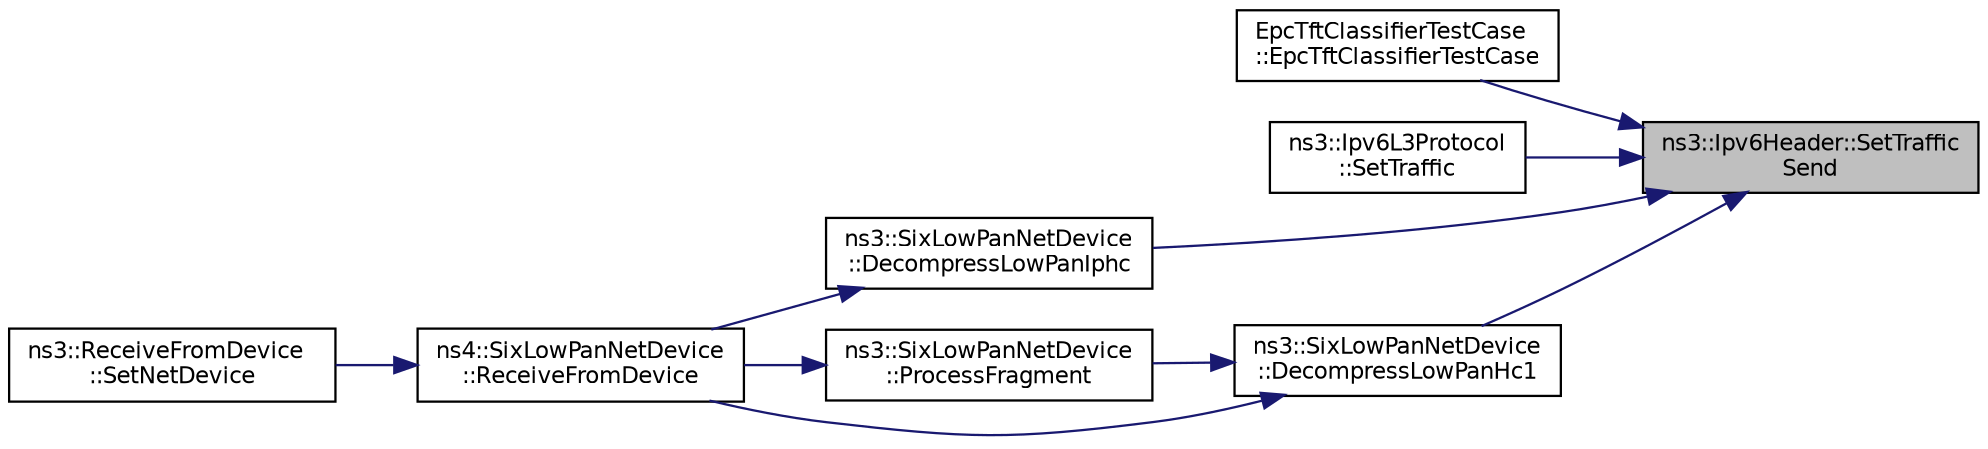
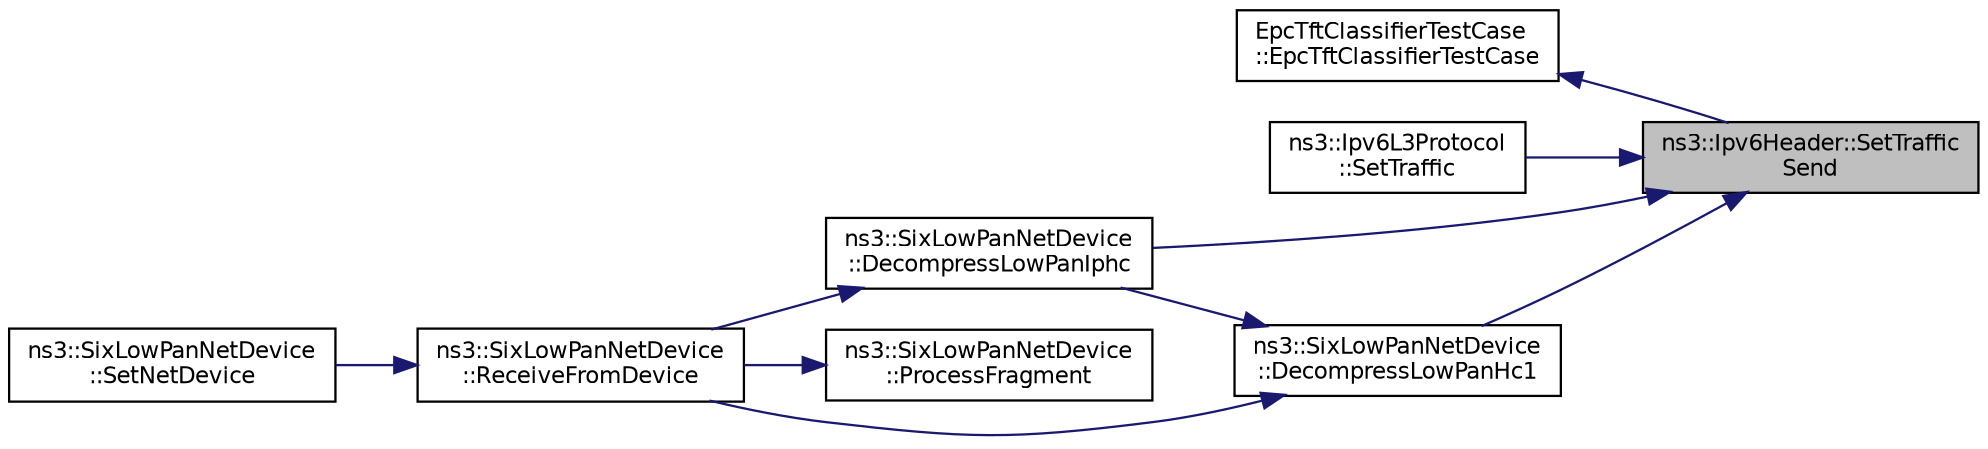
(1550, 102) -> (1655, 101)
(1182, 363) -> (1182, 304)
(172, 365) -> (172, 365)
(581, 365) -> (581, 365)
